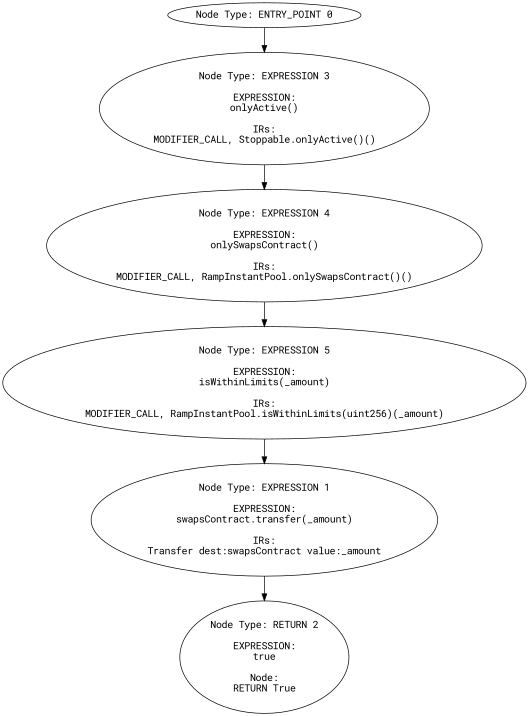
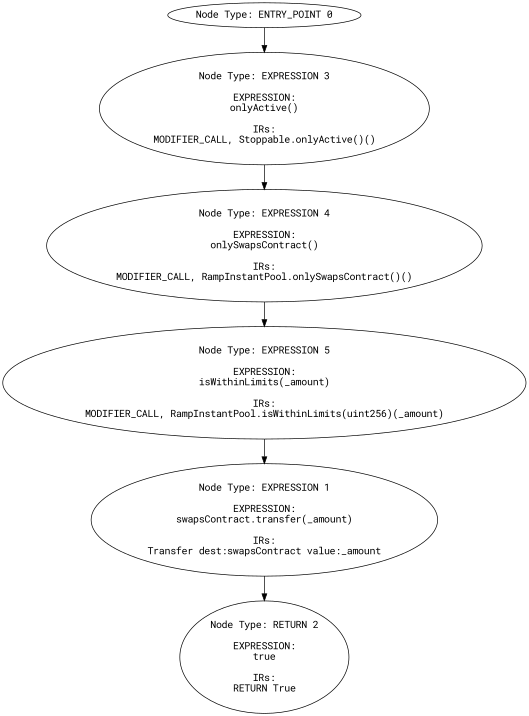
(264, 657) -> (264, 657)
